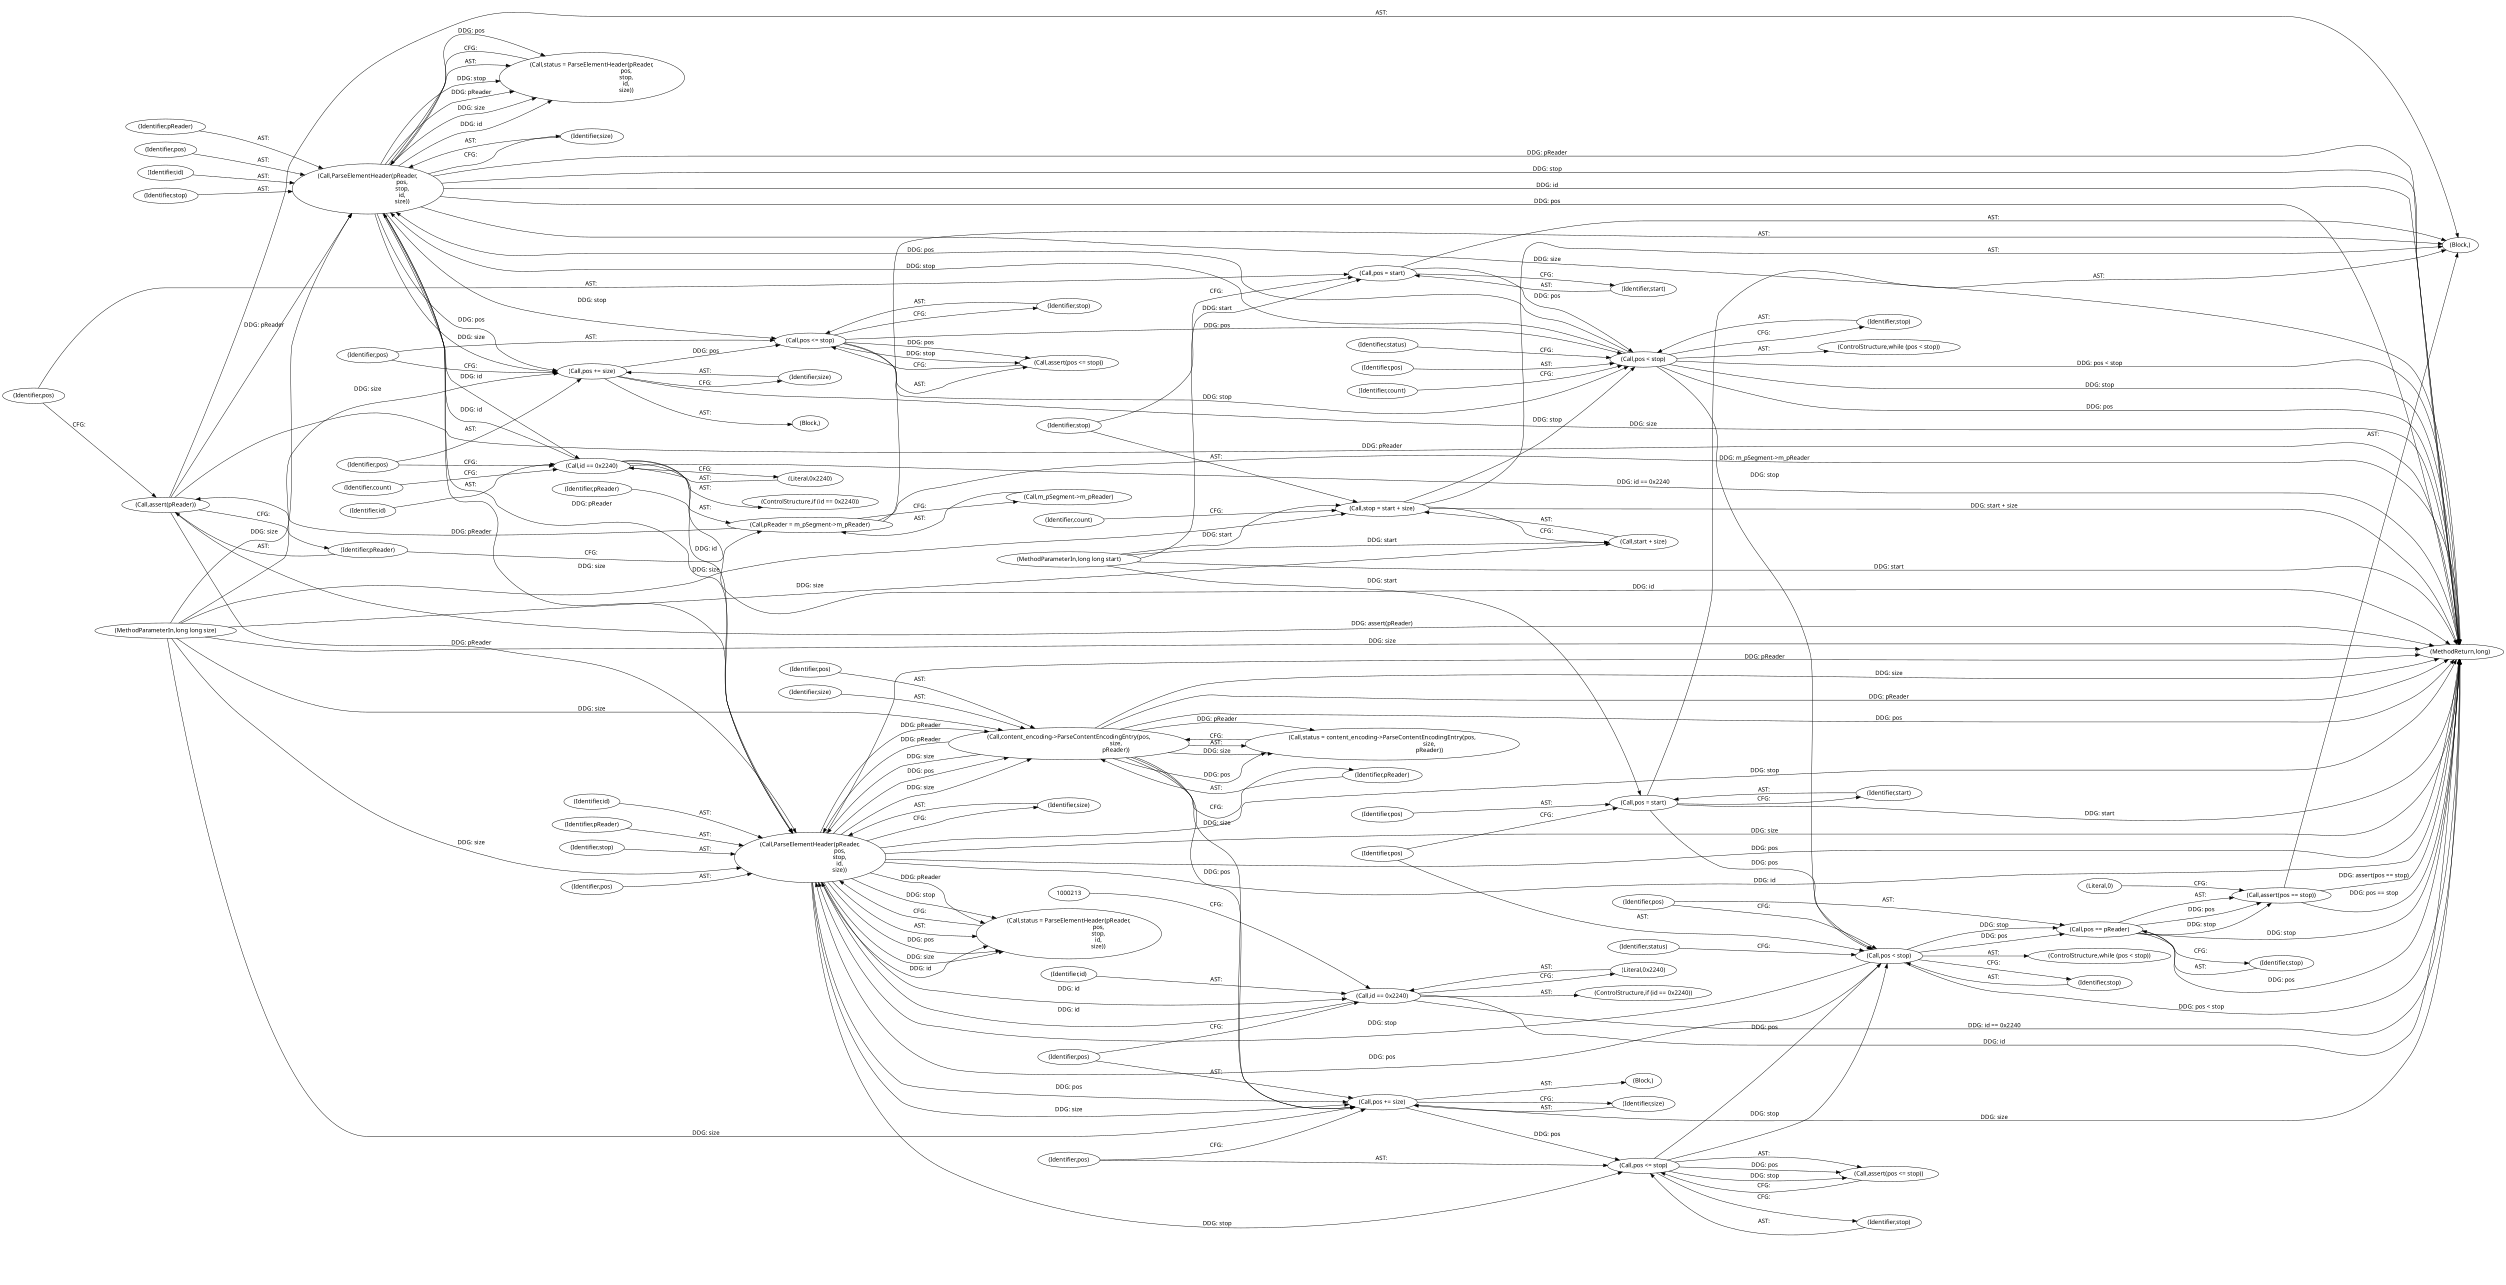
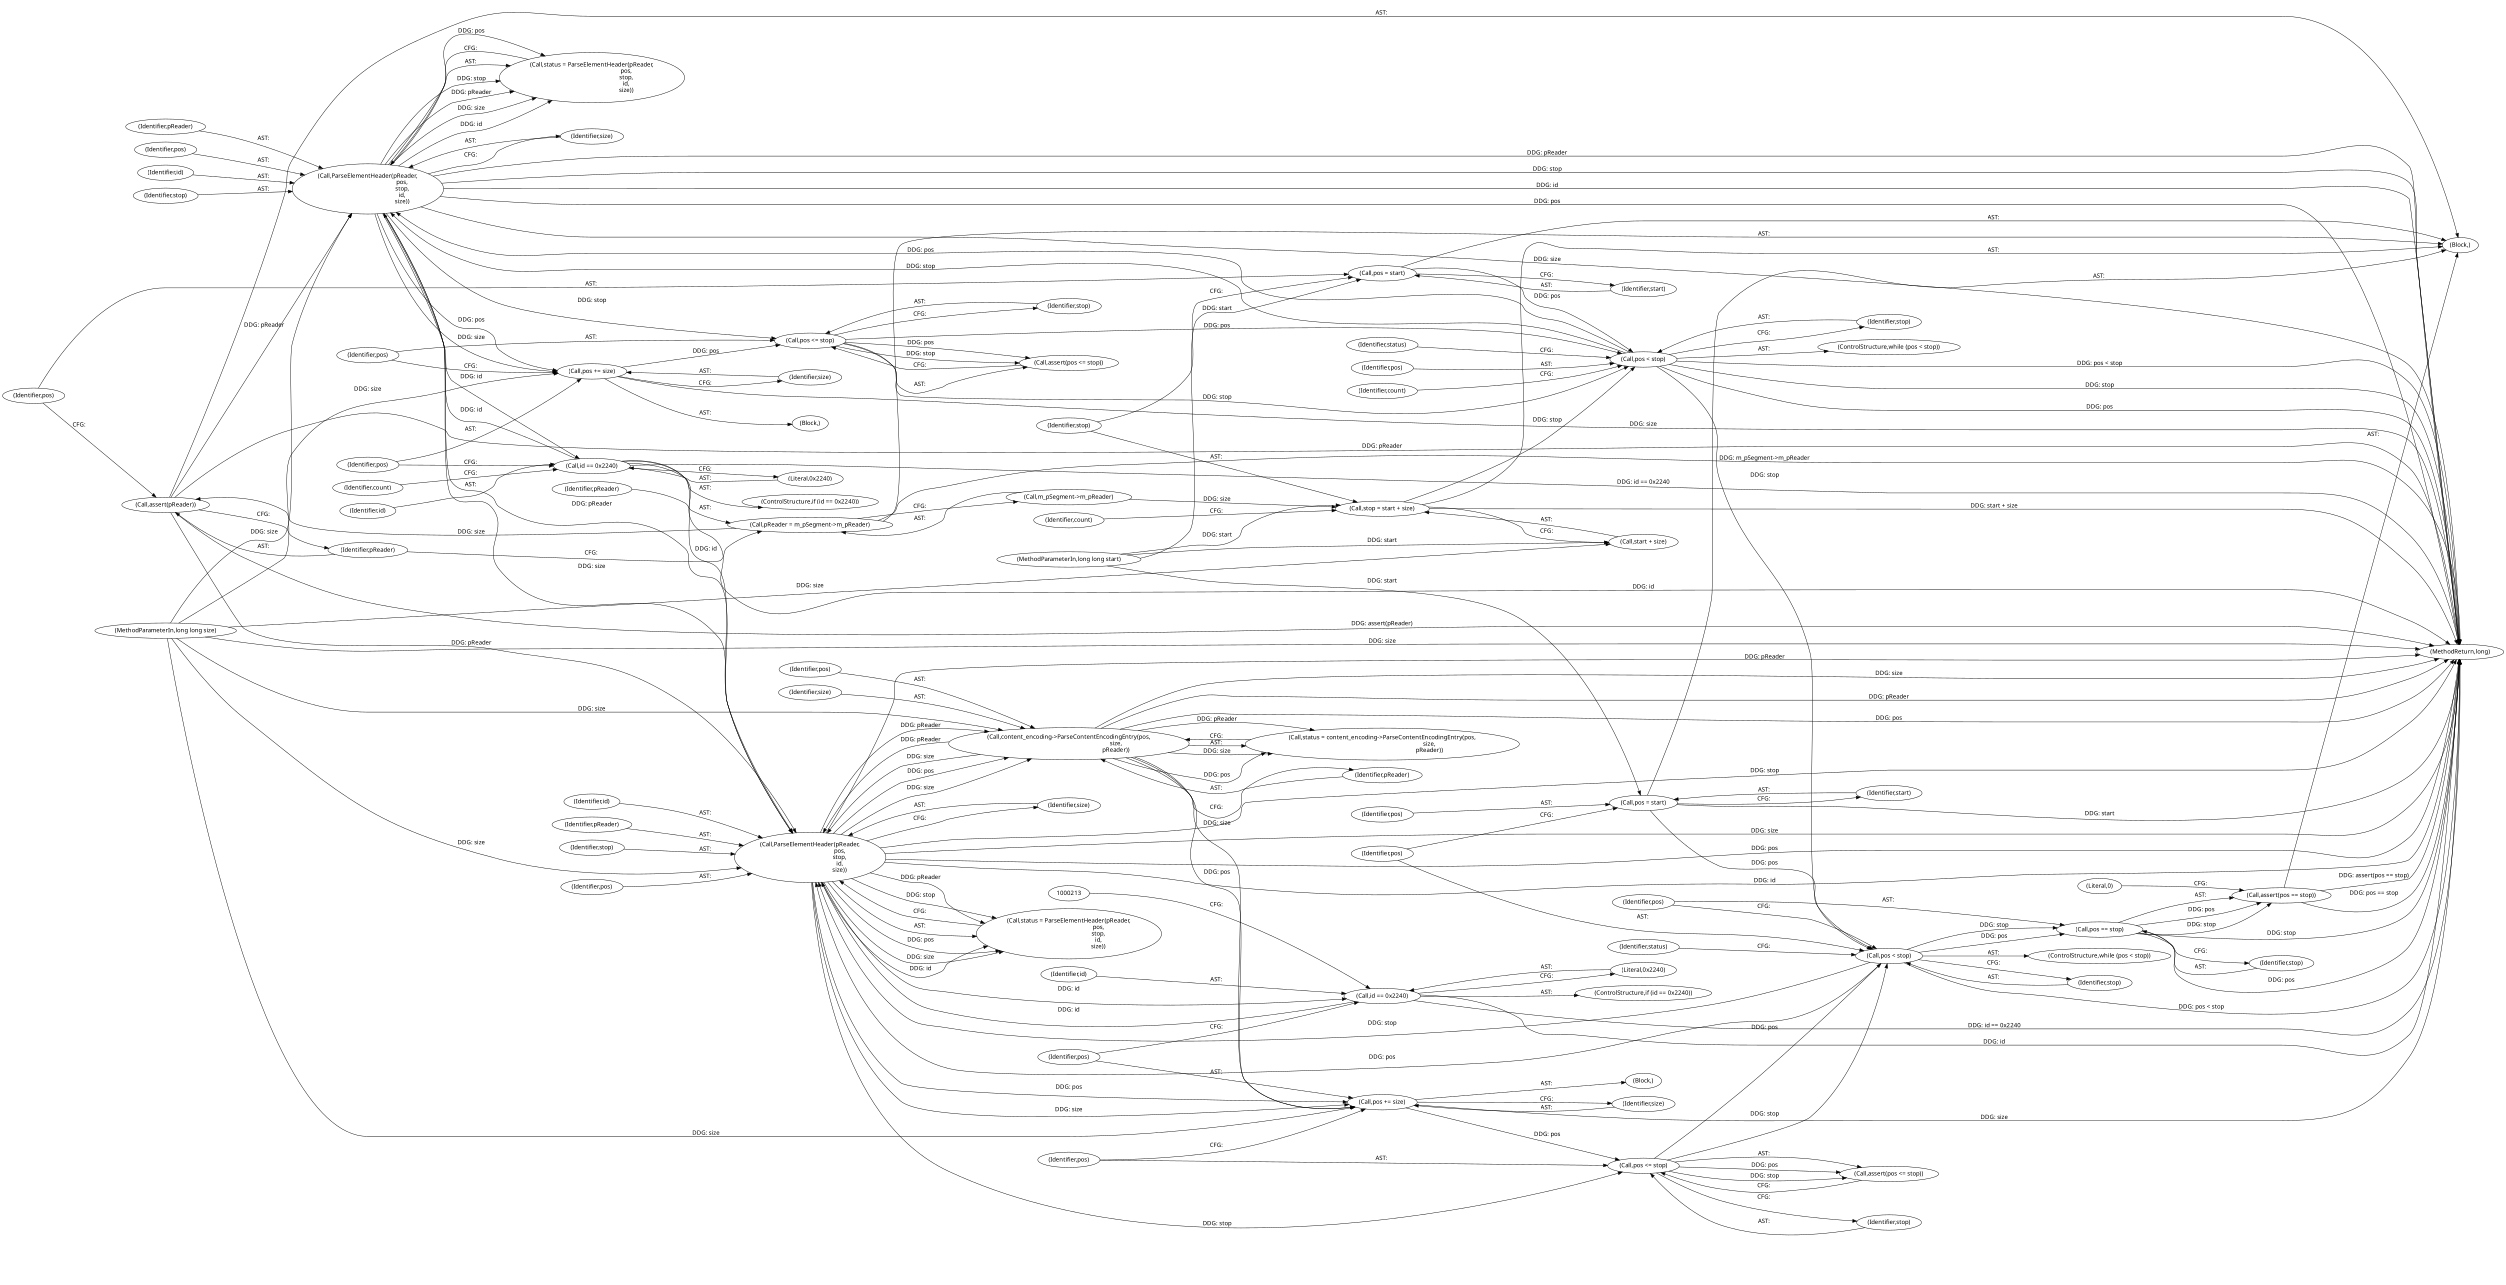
(471, 532) -> (471, 532)
(758, 565) -> (1231, 503)
(1812, 570) -> none
(2100, 930) -> (2100, 930)
